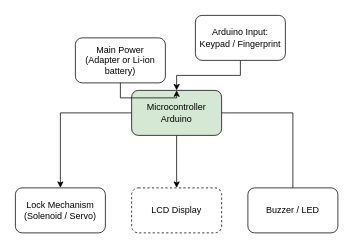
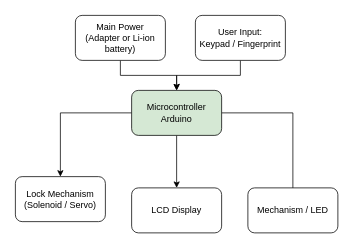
(240, 38) -> (240, 38)
(120, 60) -> (120, 38)
(60, 210) -> (60, 199)
(177, 210) -> (177, 210)
(293, 210) -> (293, 210)
